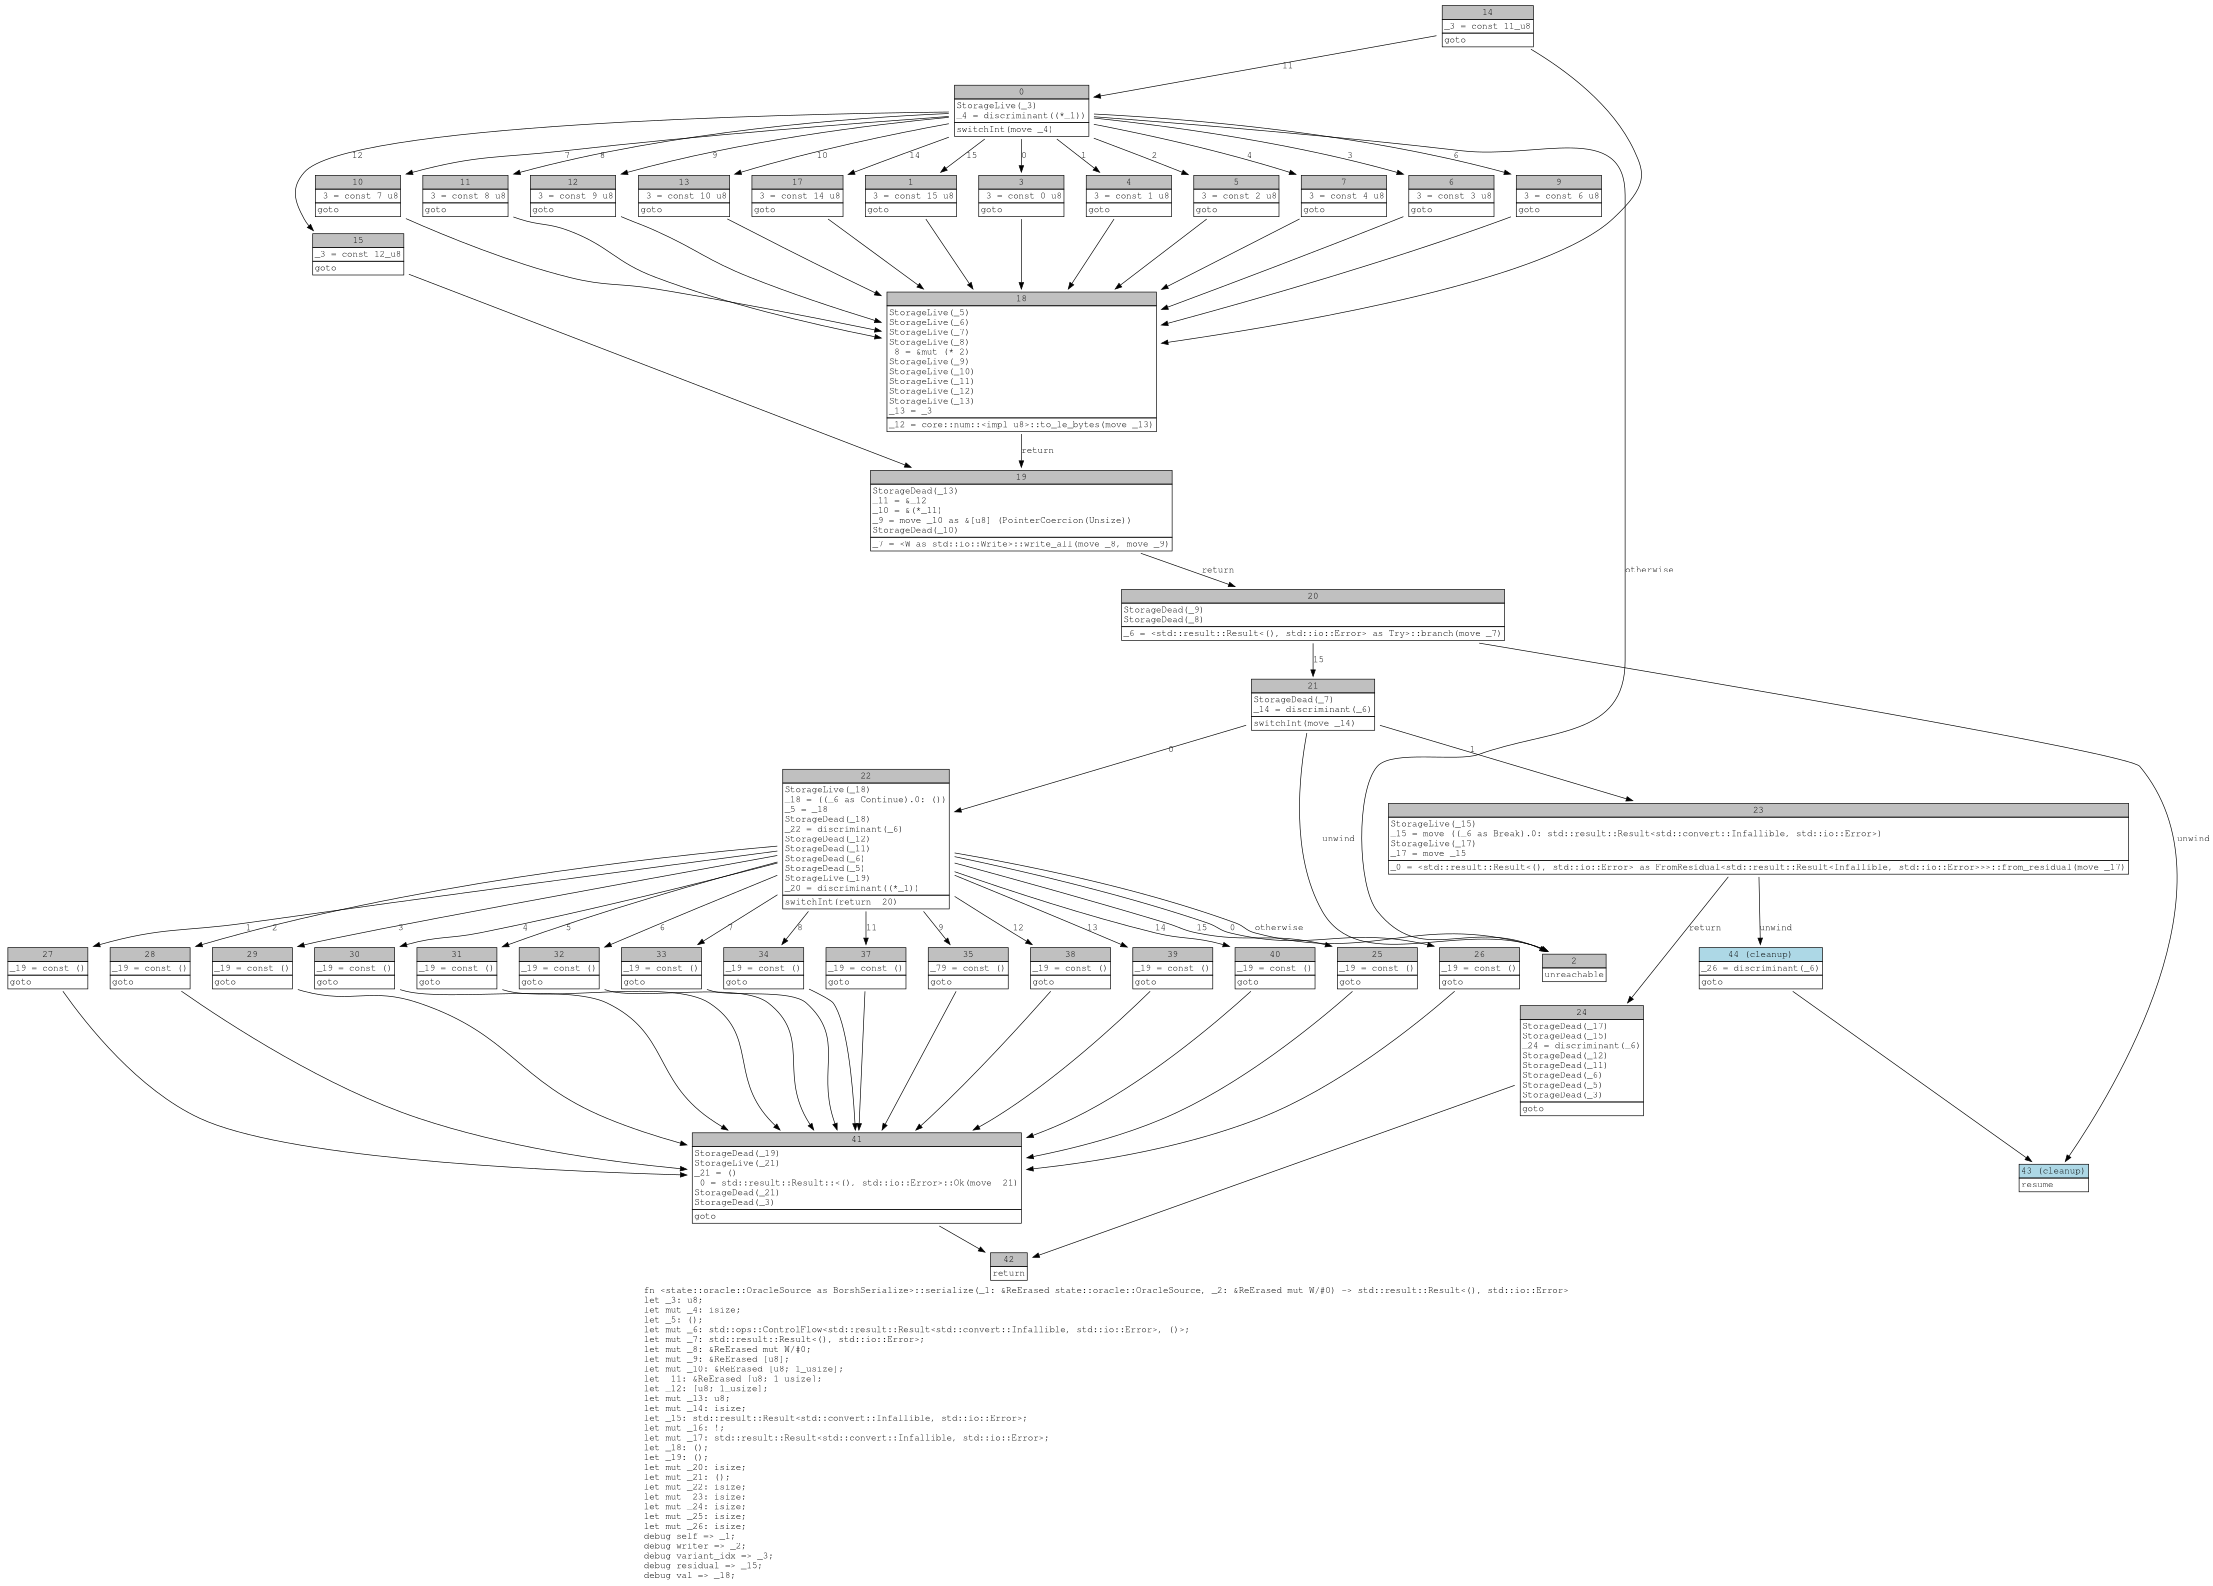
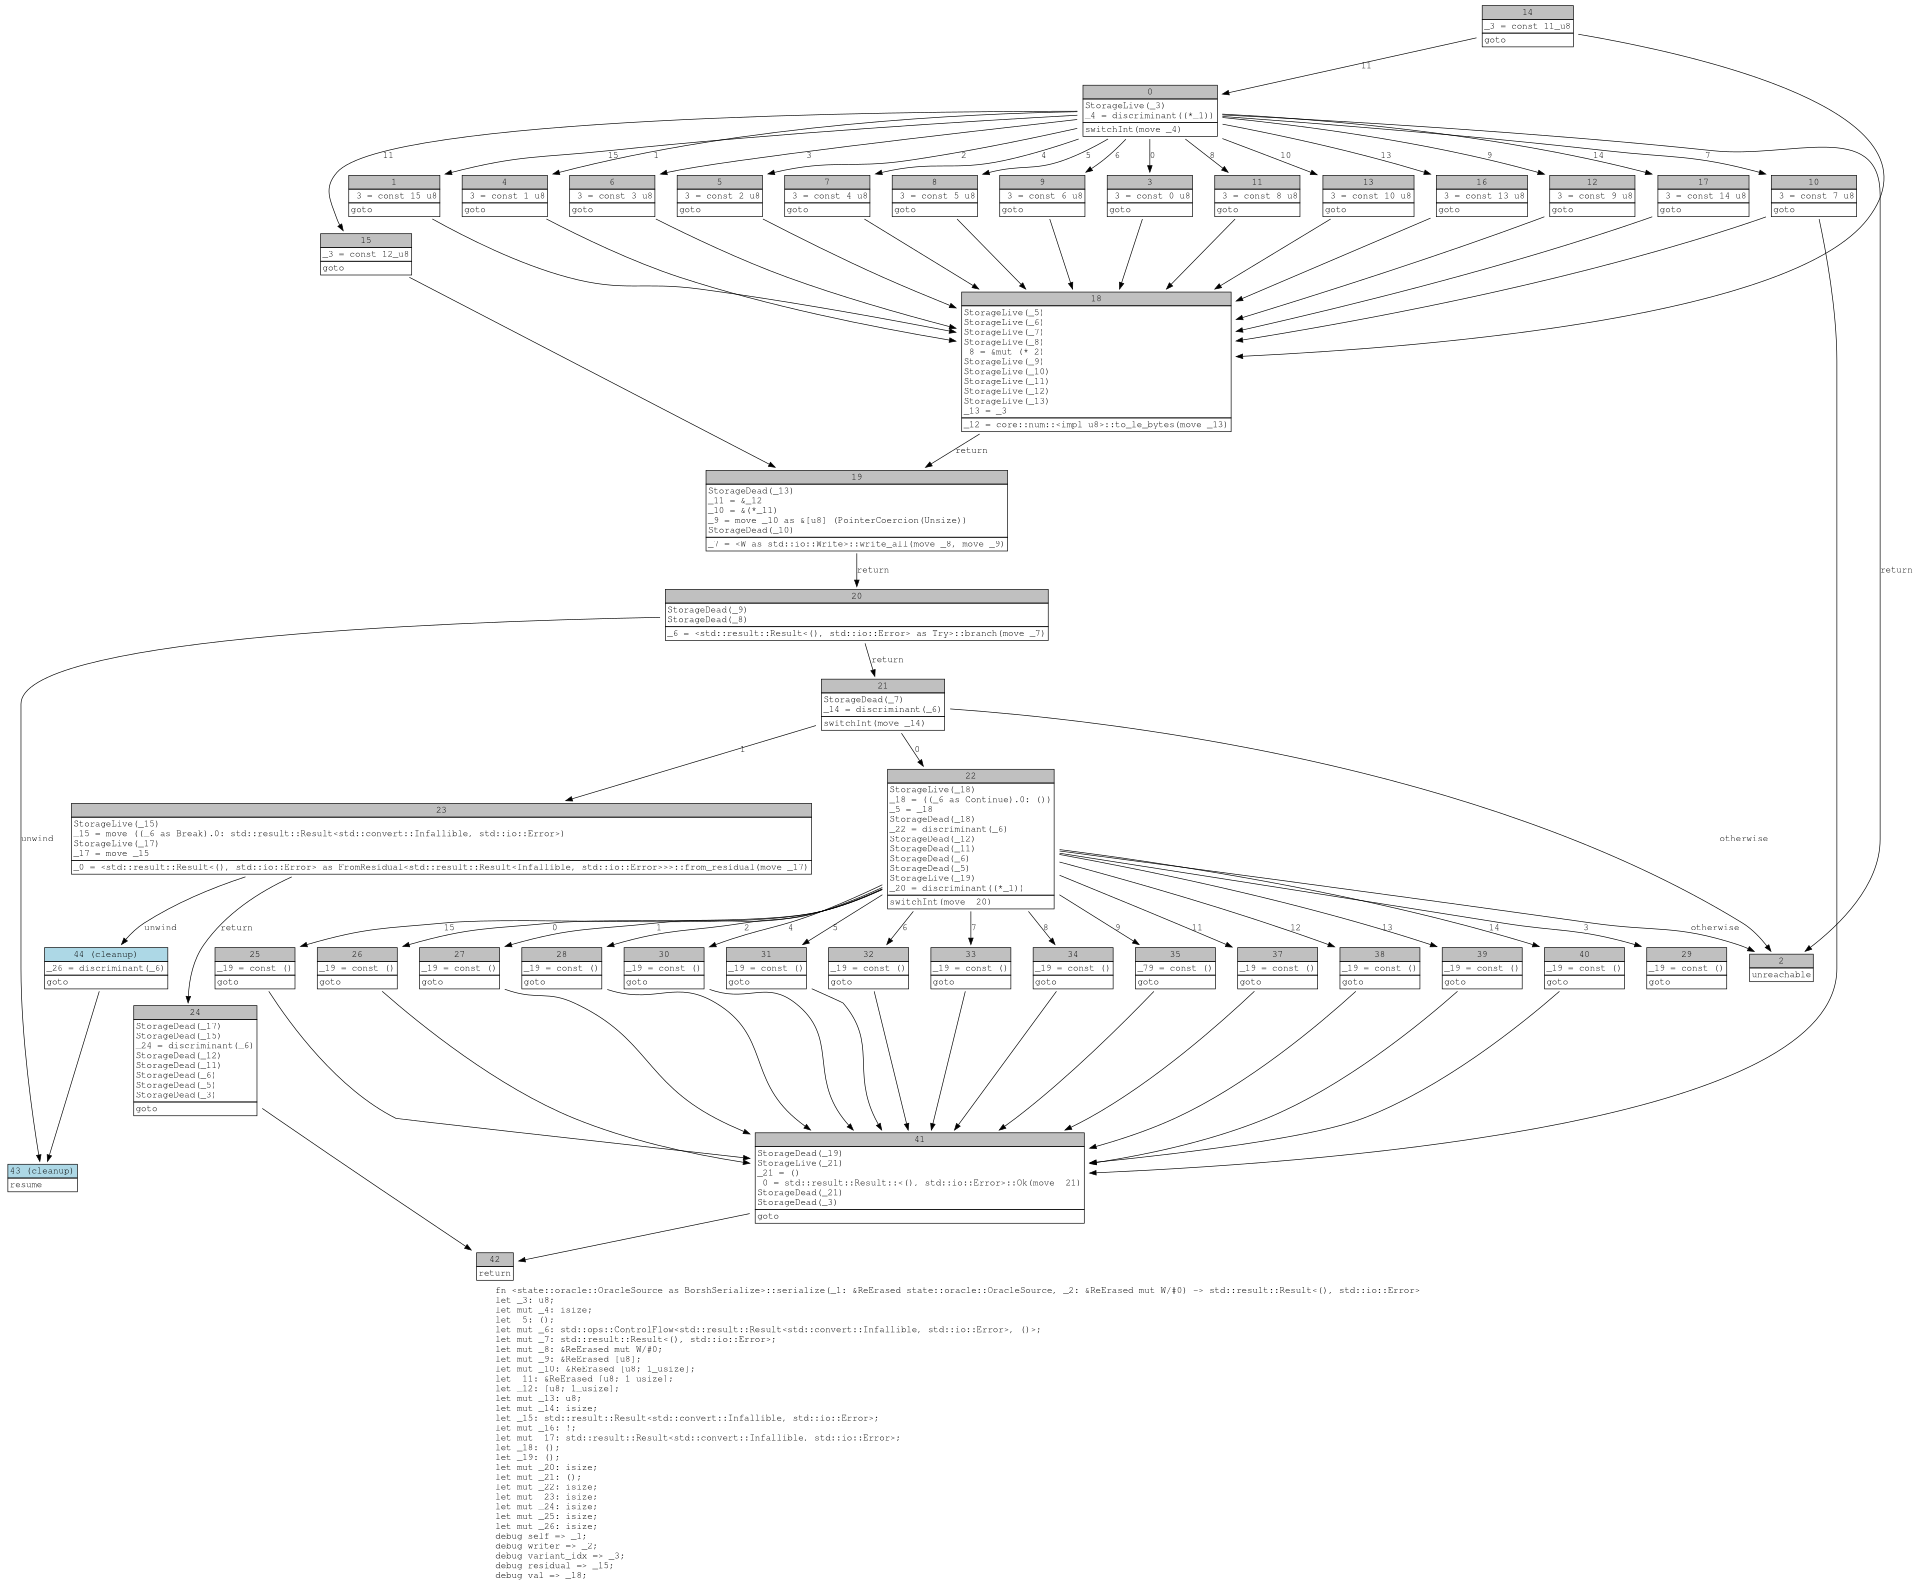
(358, 156) -> (388, 156)
none -> (935, 196)
none -> (1482, 196)
(1650, 570) -> (1897, 570)
(1319, 660) -> (888, 660)
(1339, 839) -> (1744, 839)
(842, 902) -> (941, 902)
(497, 1044) -> (1827, 992)
